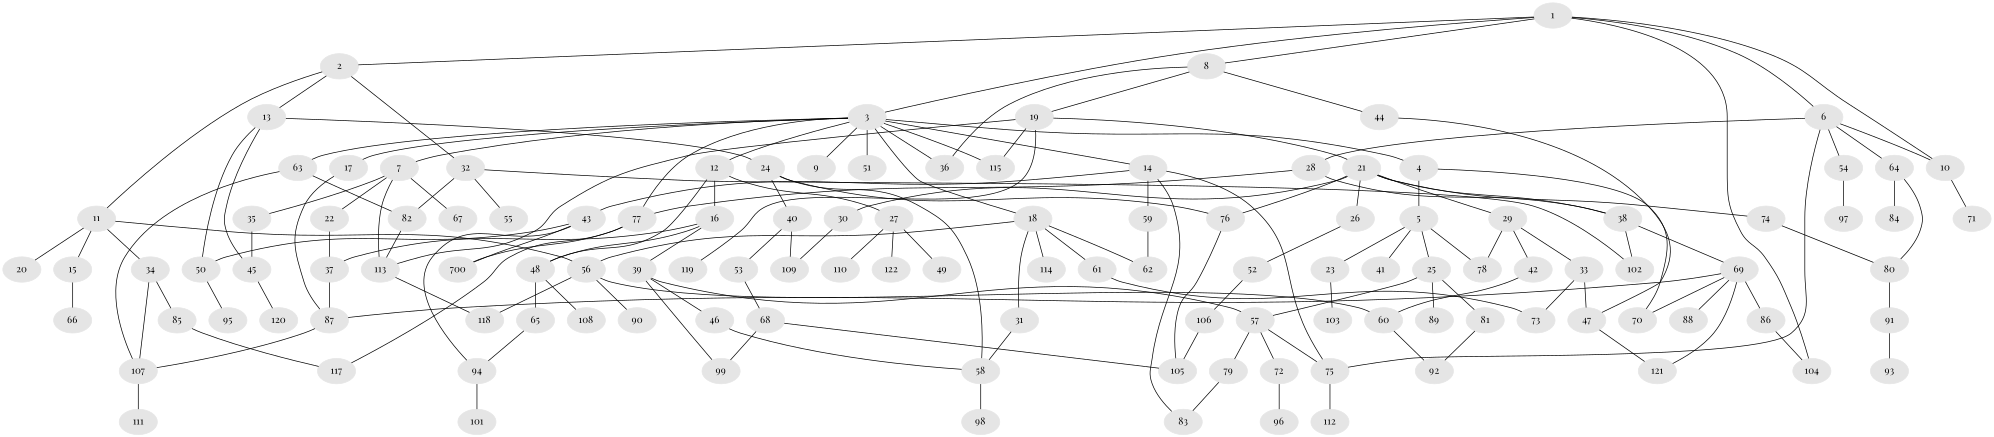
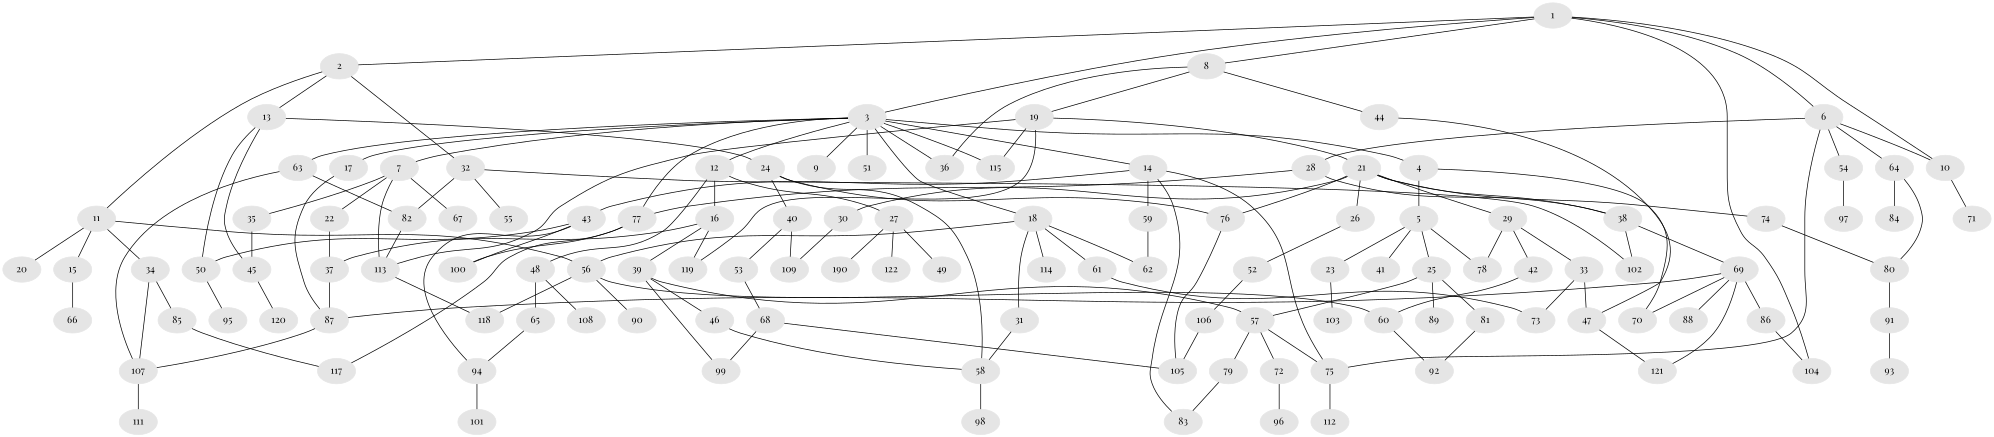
(663, 237) -> (701, 244)
(458, 270) -> (458, 270)
(840, 270) -> (840, 270)
